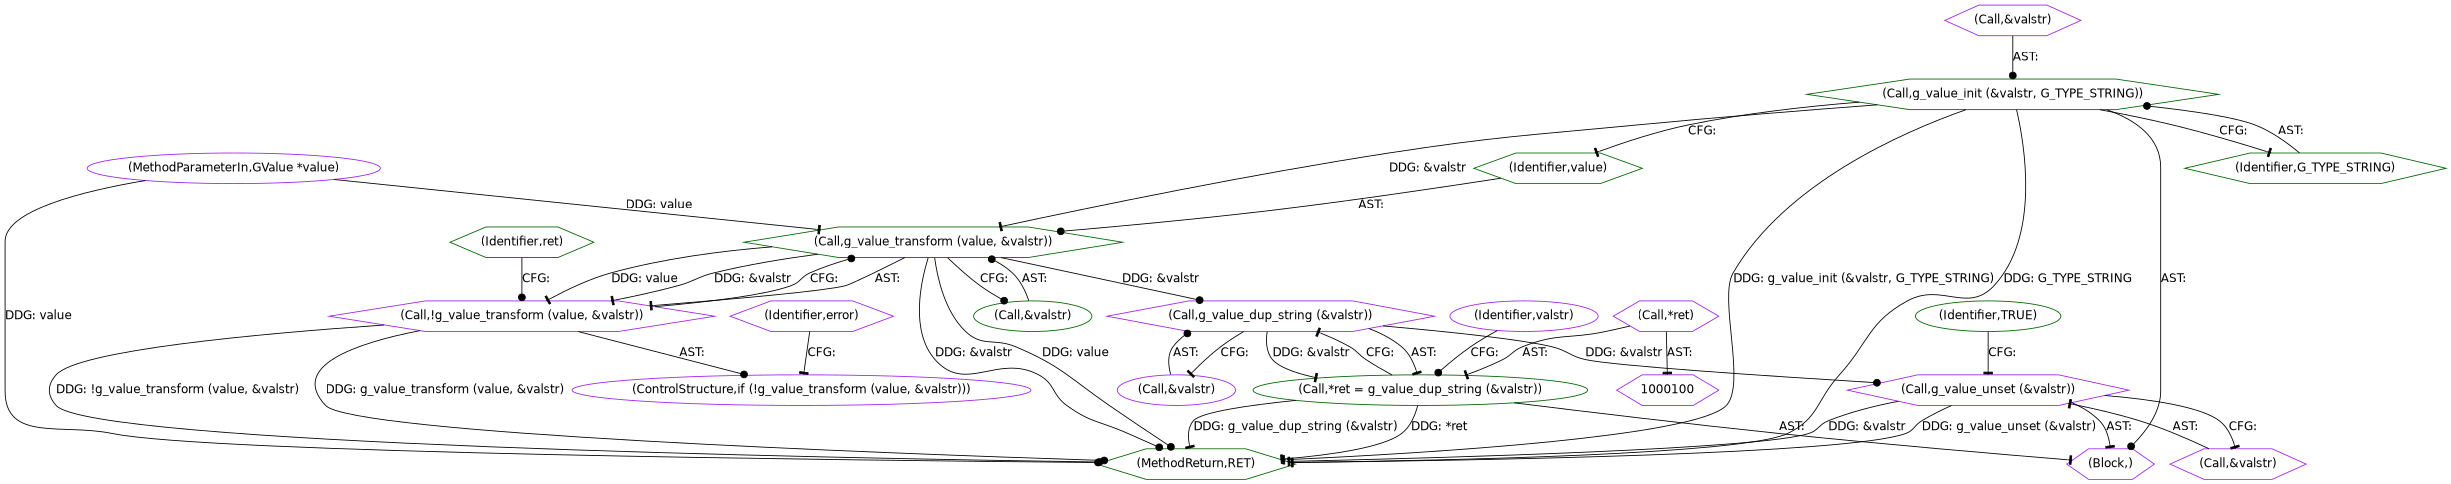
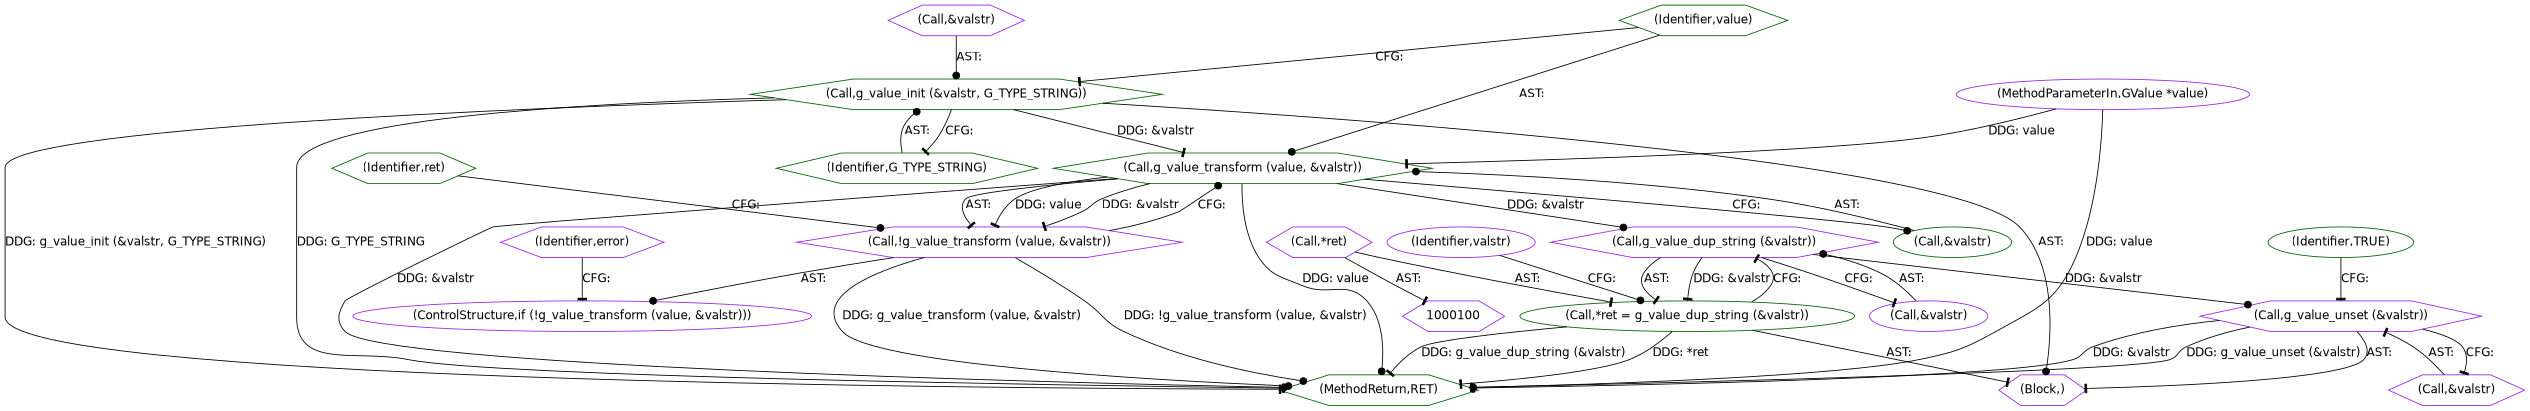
(1682, 126) -> (1360, 54)
